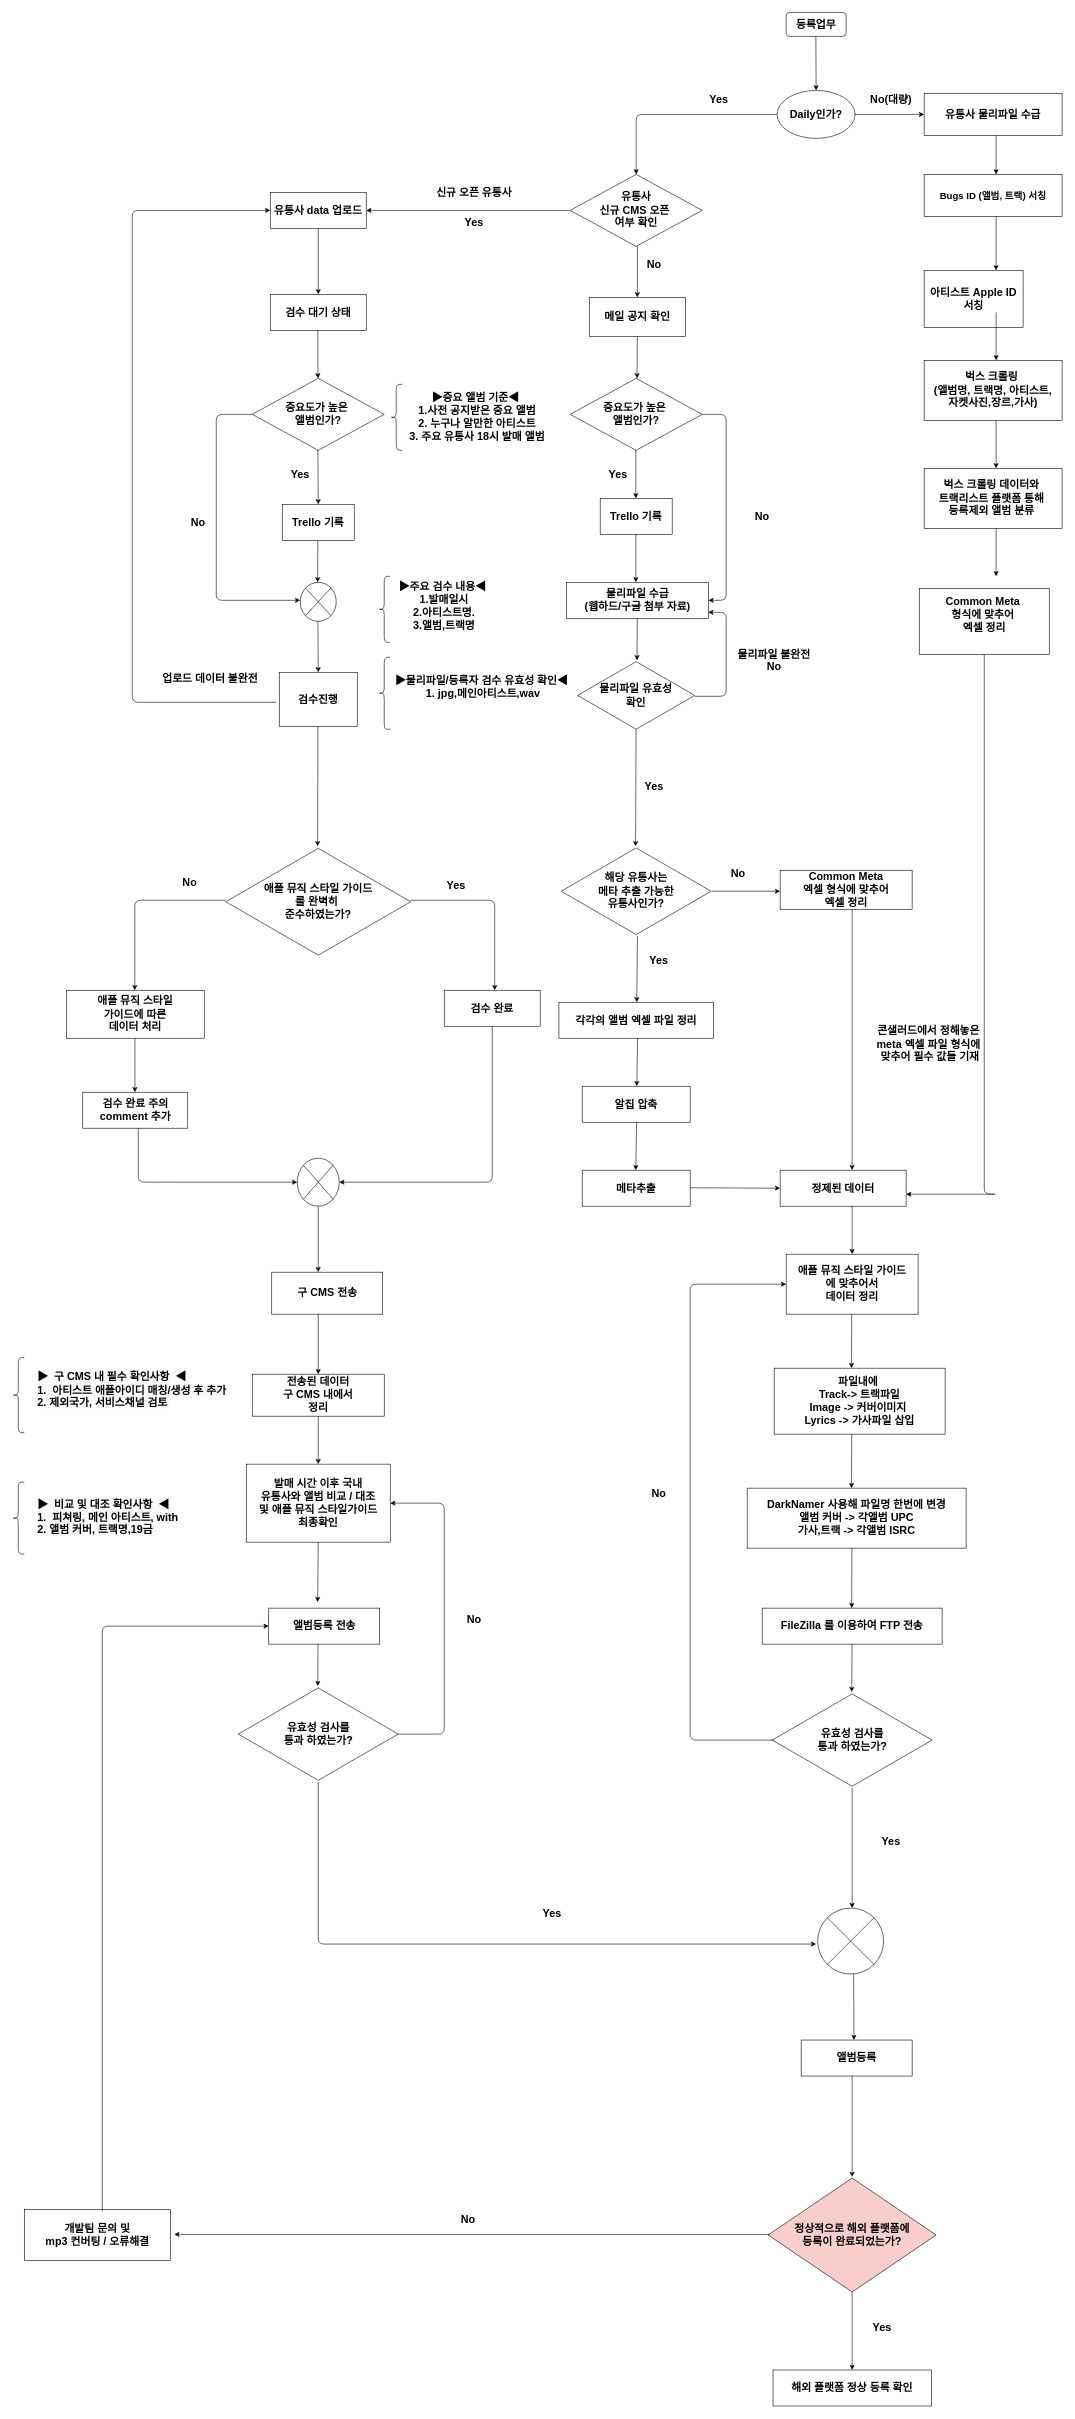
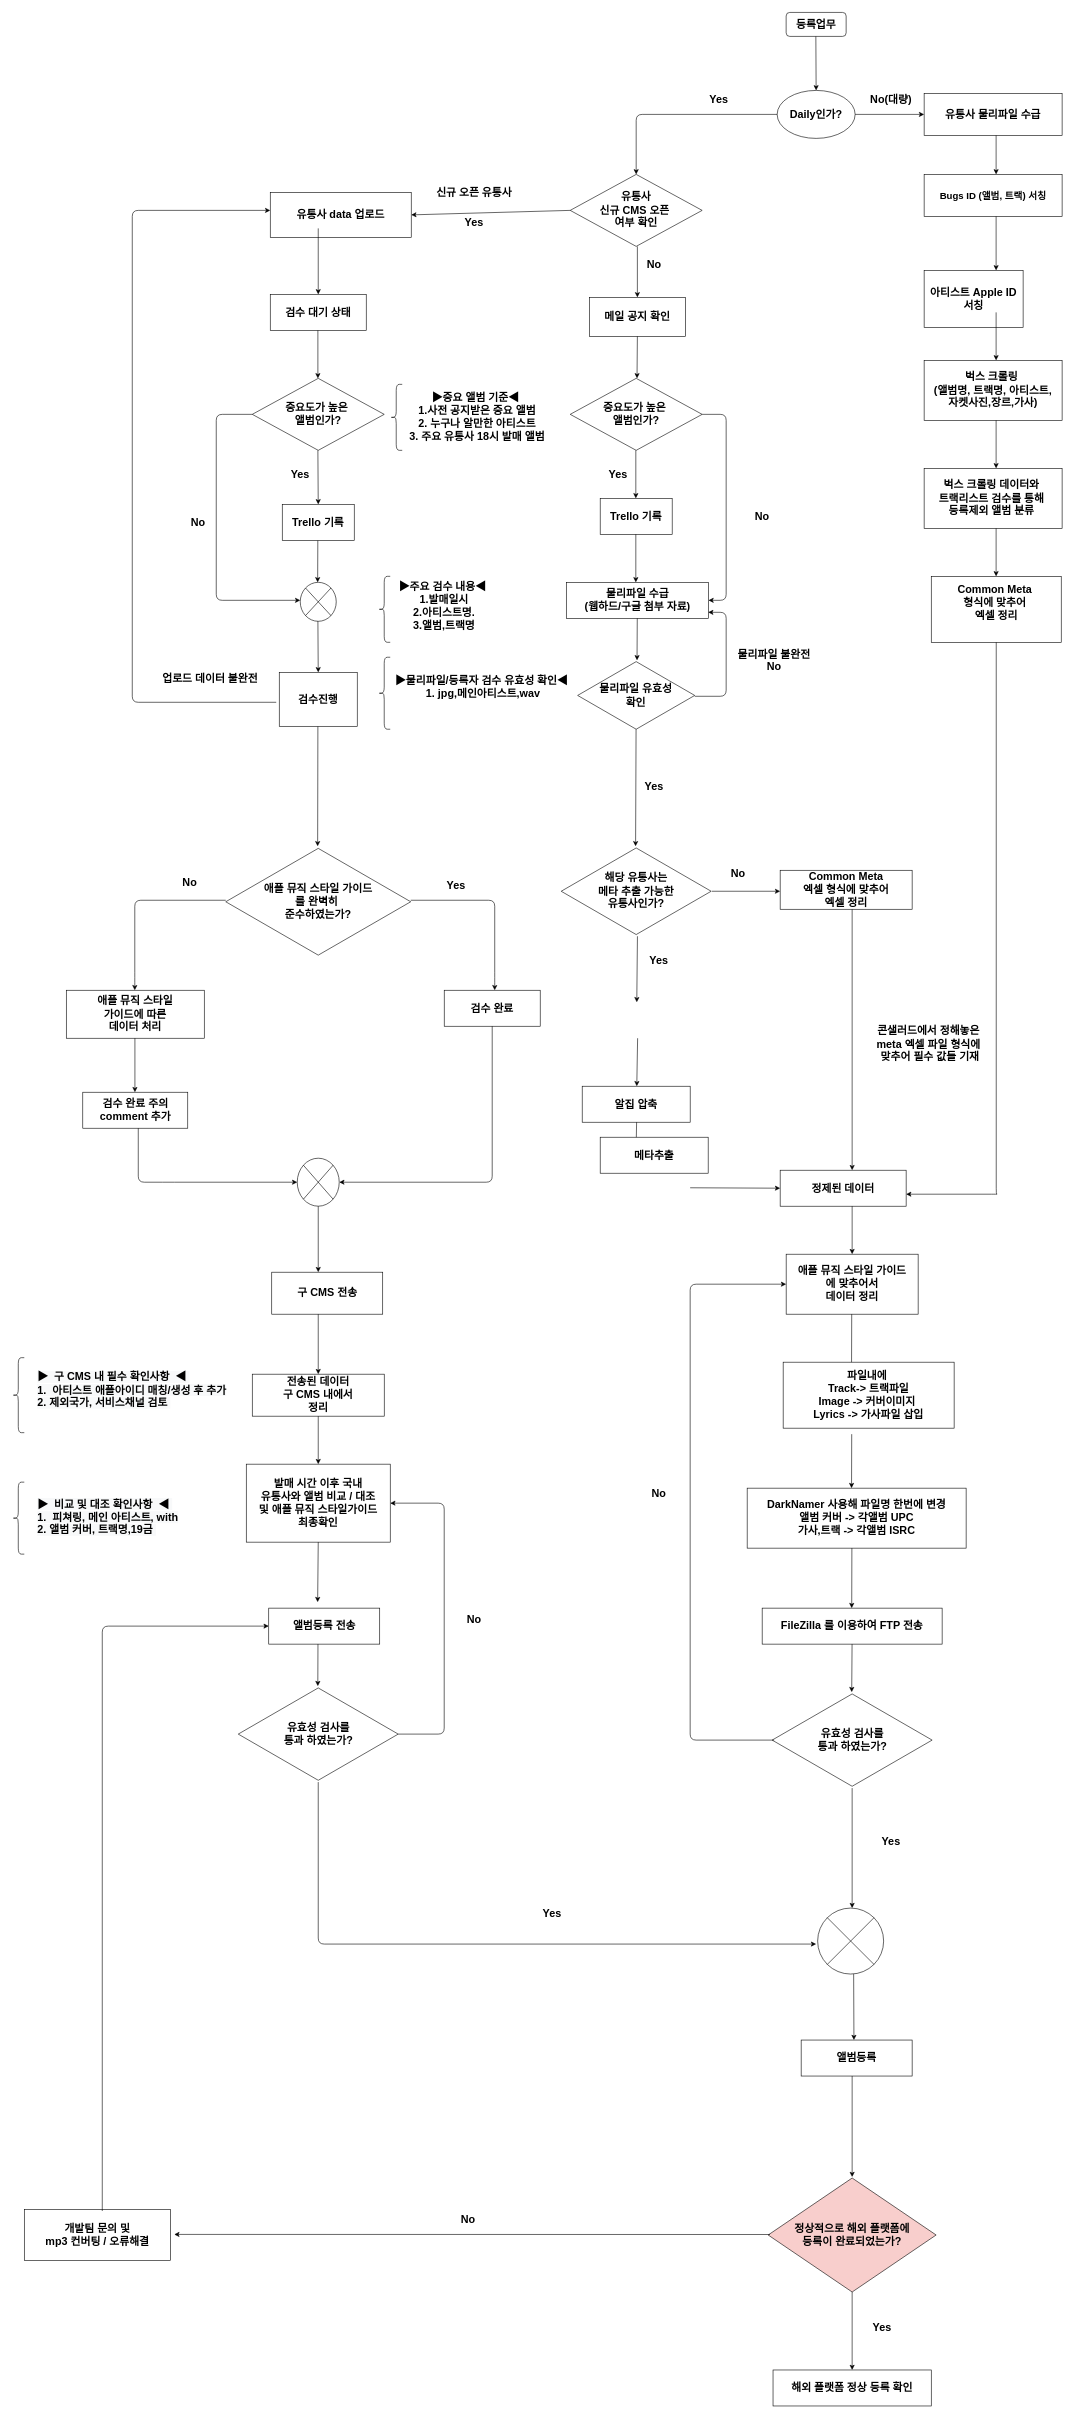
(318, 210) -> (341, 215)
(993, 498) -> (993, 498)
(984, 621) -> (996, 609)
(636, 1020) -> none
(636, 1188) -> (654, 1155)
(860, 1401) -> (869, 1395)
